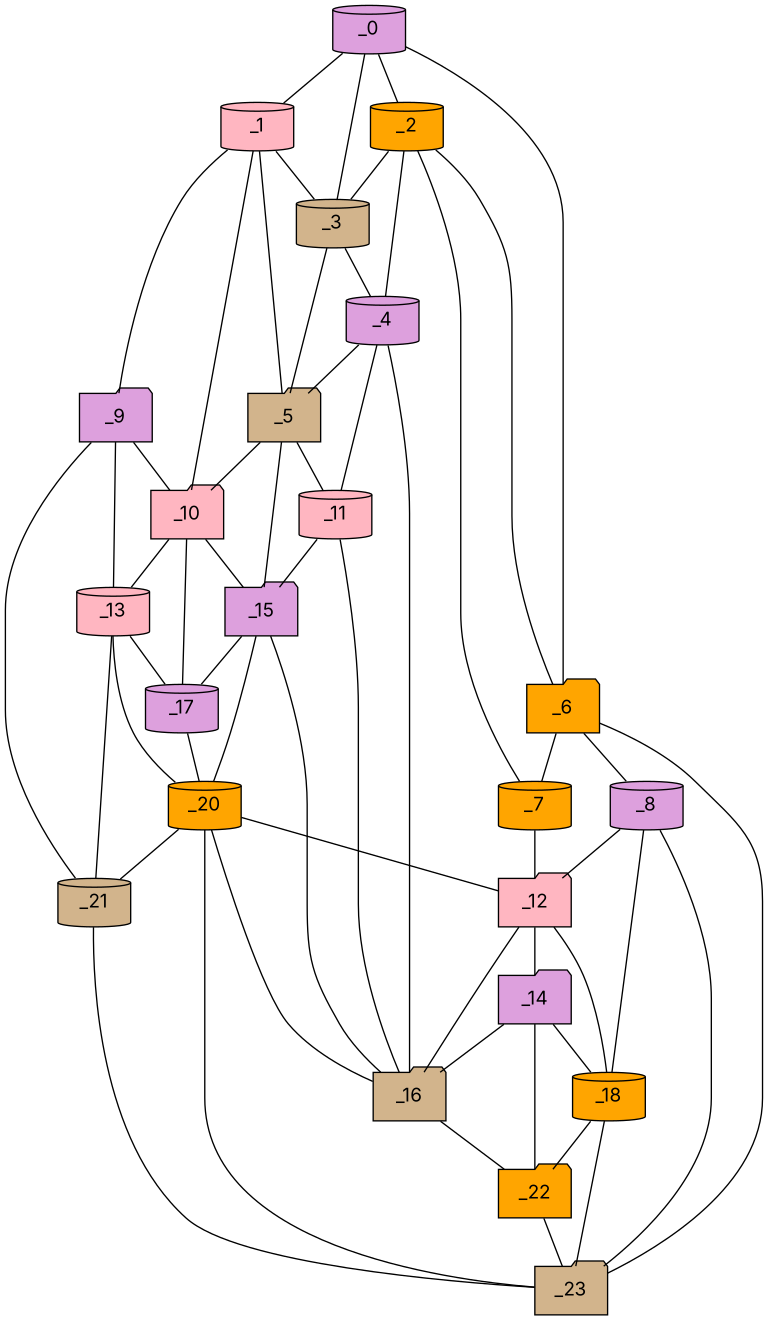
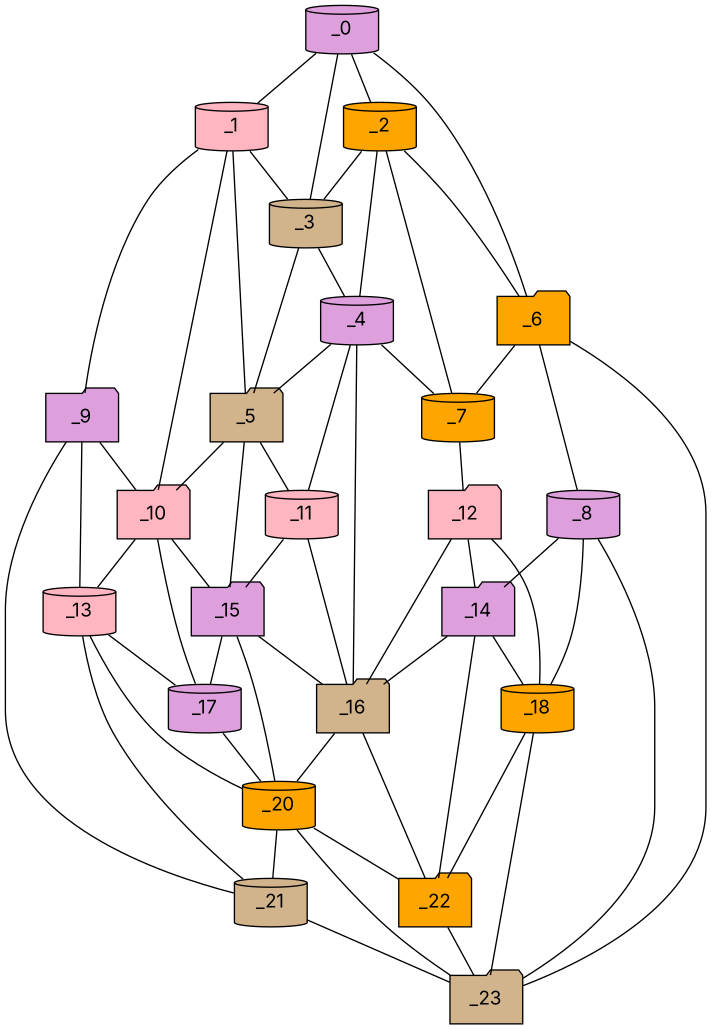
none -> (408, 369)
(370, 854) -> (356, 854)
(591, 854) -> (531, 563)
